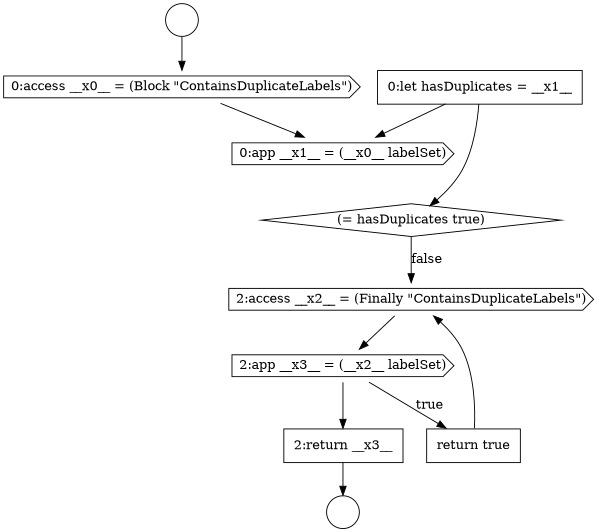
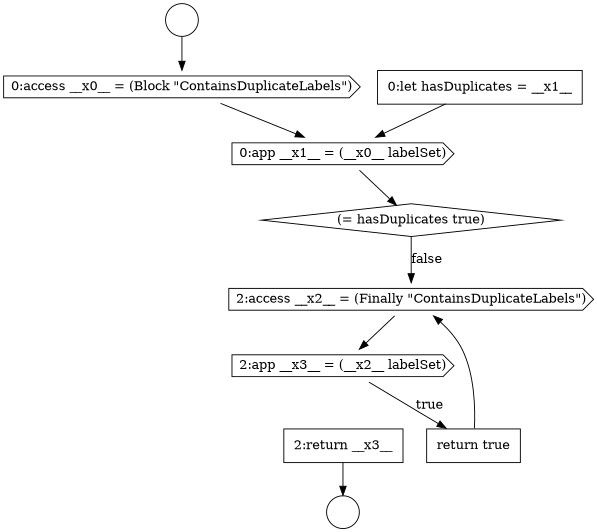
(468, 157) -> (375, 185)
(343, 401) -> none
